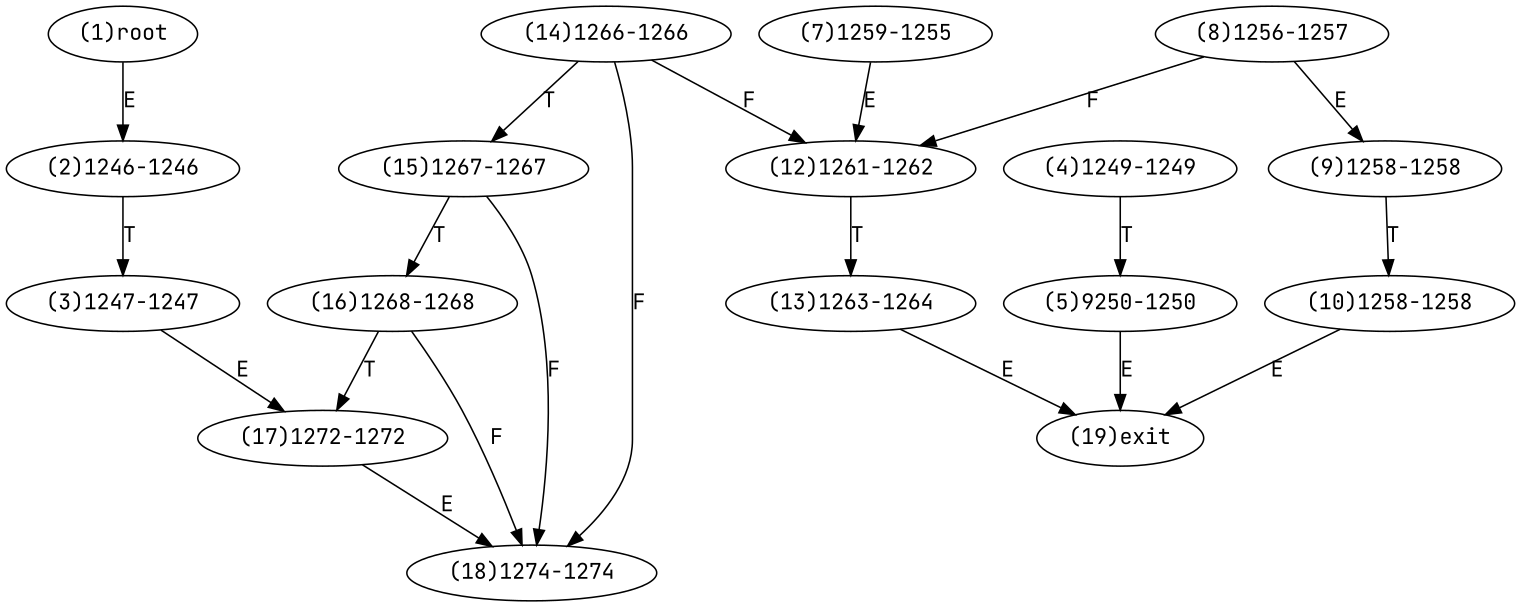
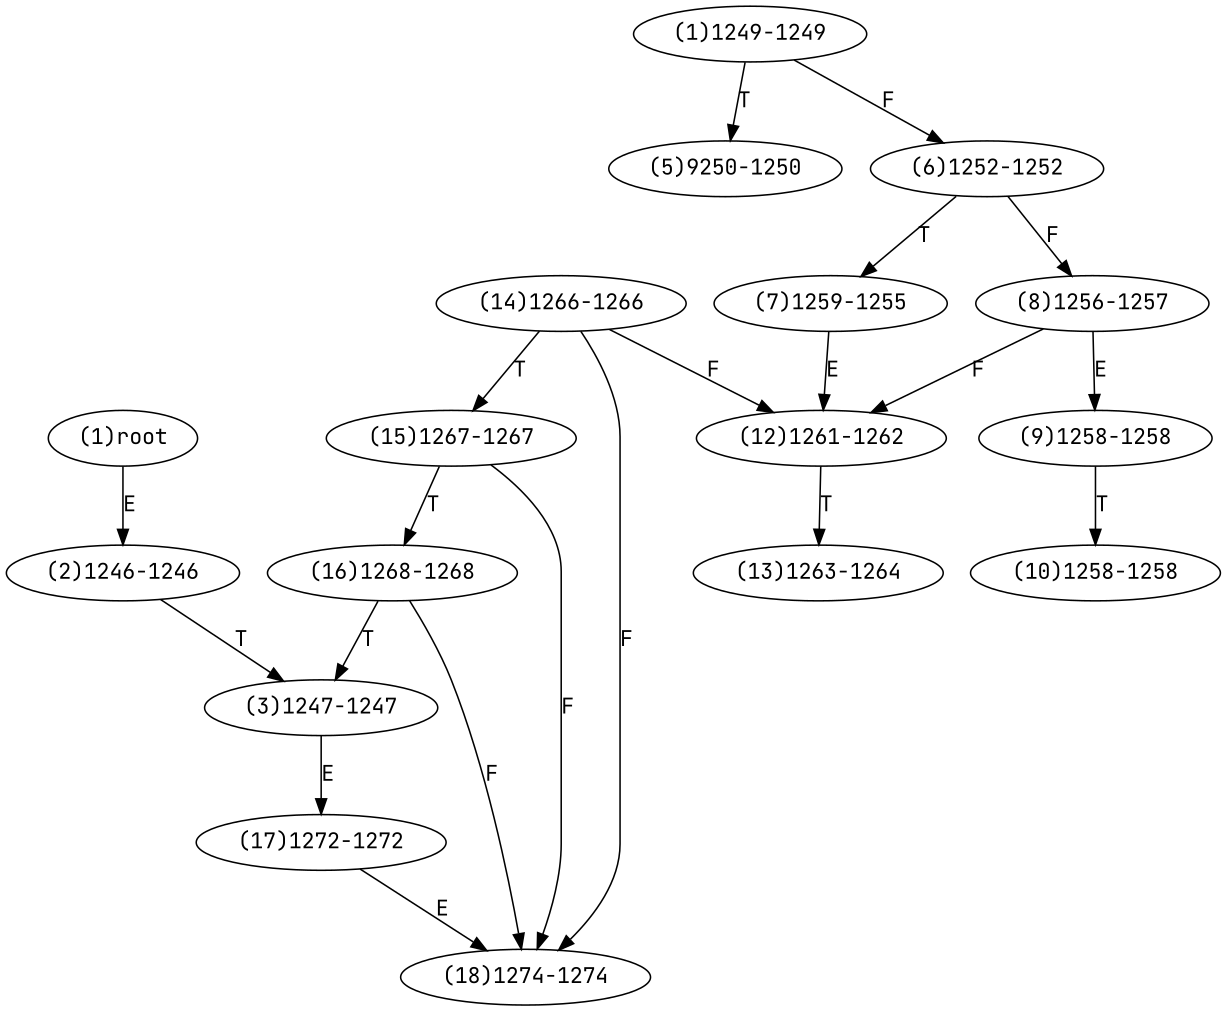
none -> (987, 169)
(1120, 169) -> (750, 34)
(361, 364) -> (360, 634)
(1120, 438) -> none
